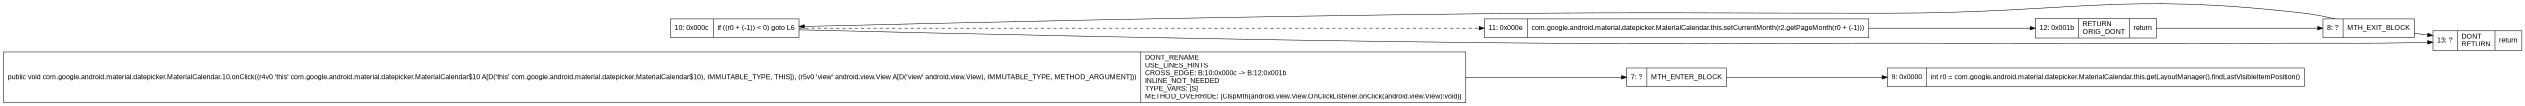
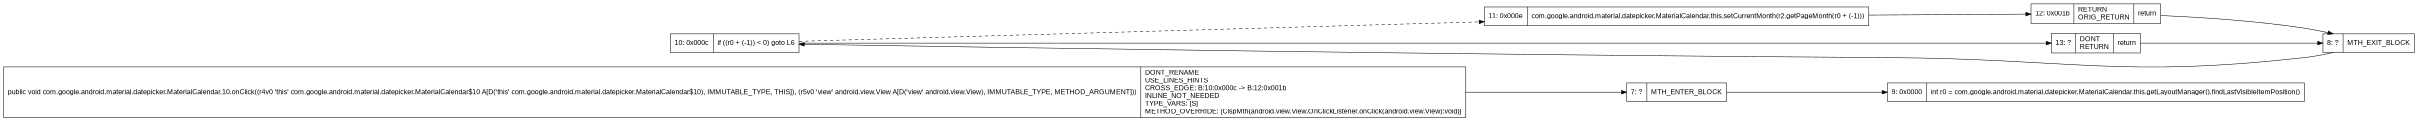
(2104, 32) -> (2104, 17)
(2421, 34) -> (2229, 43)
